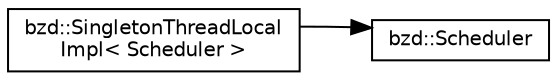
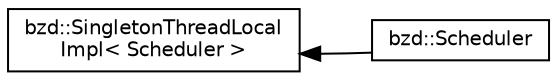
(326, 27) -> (346, 53)
